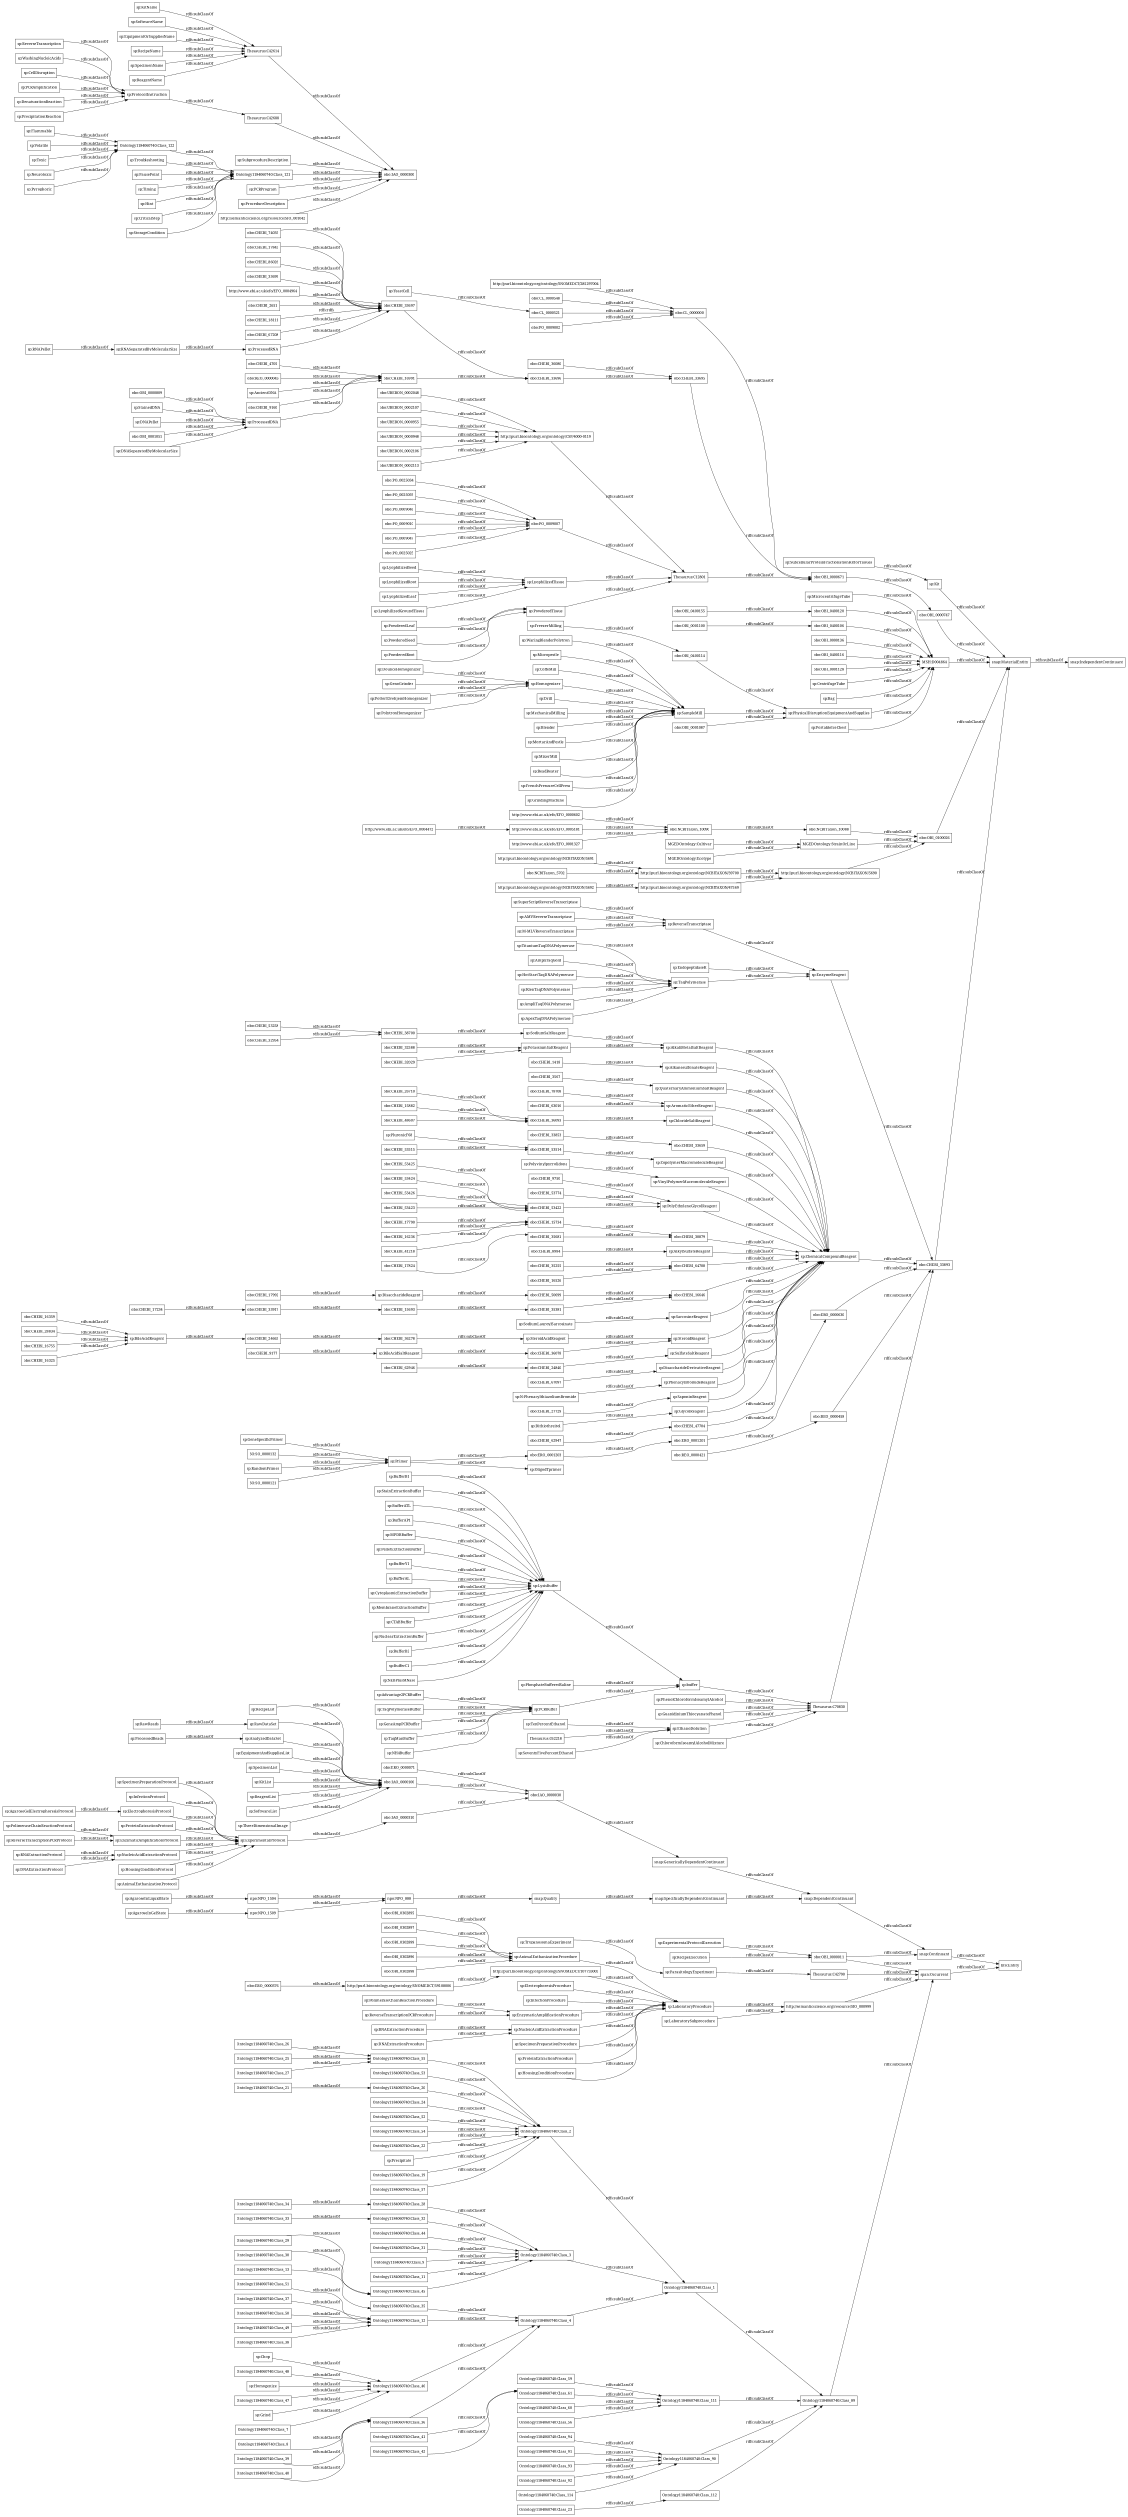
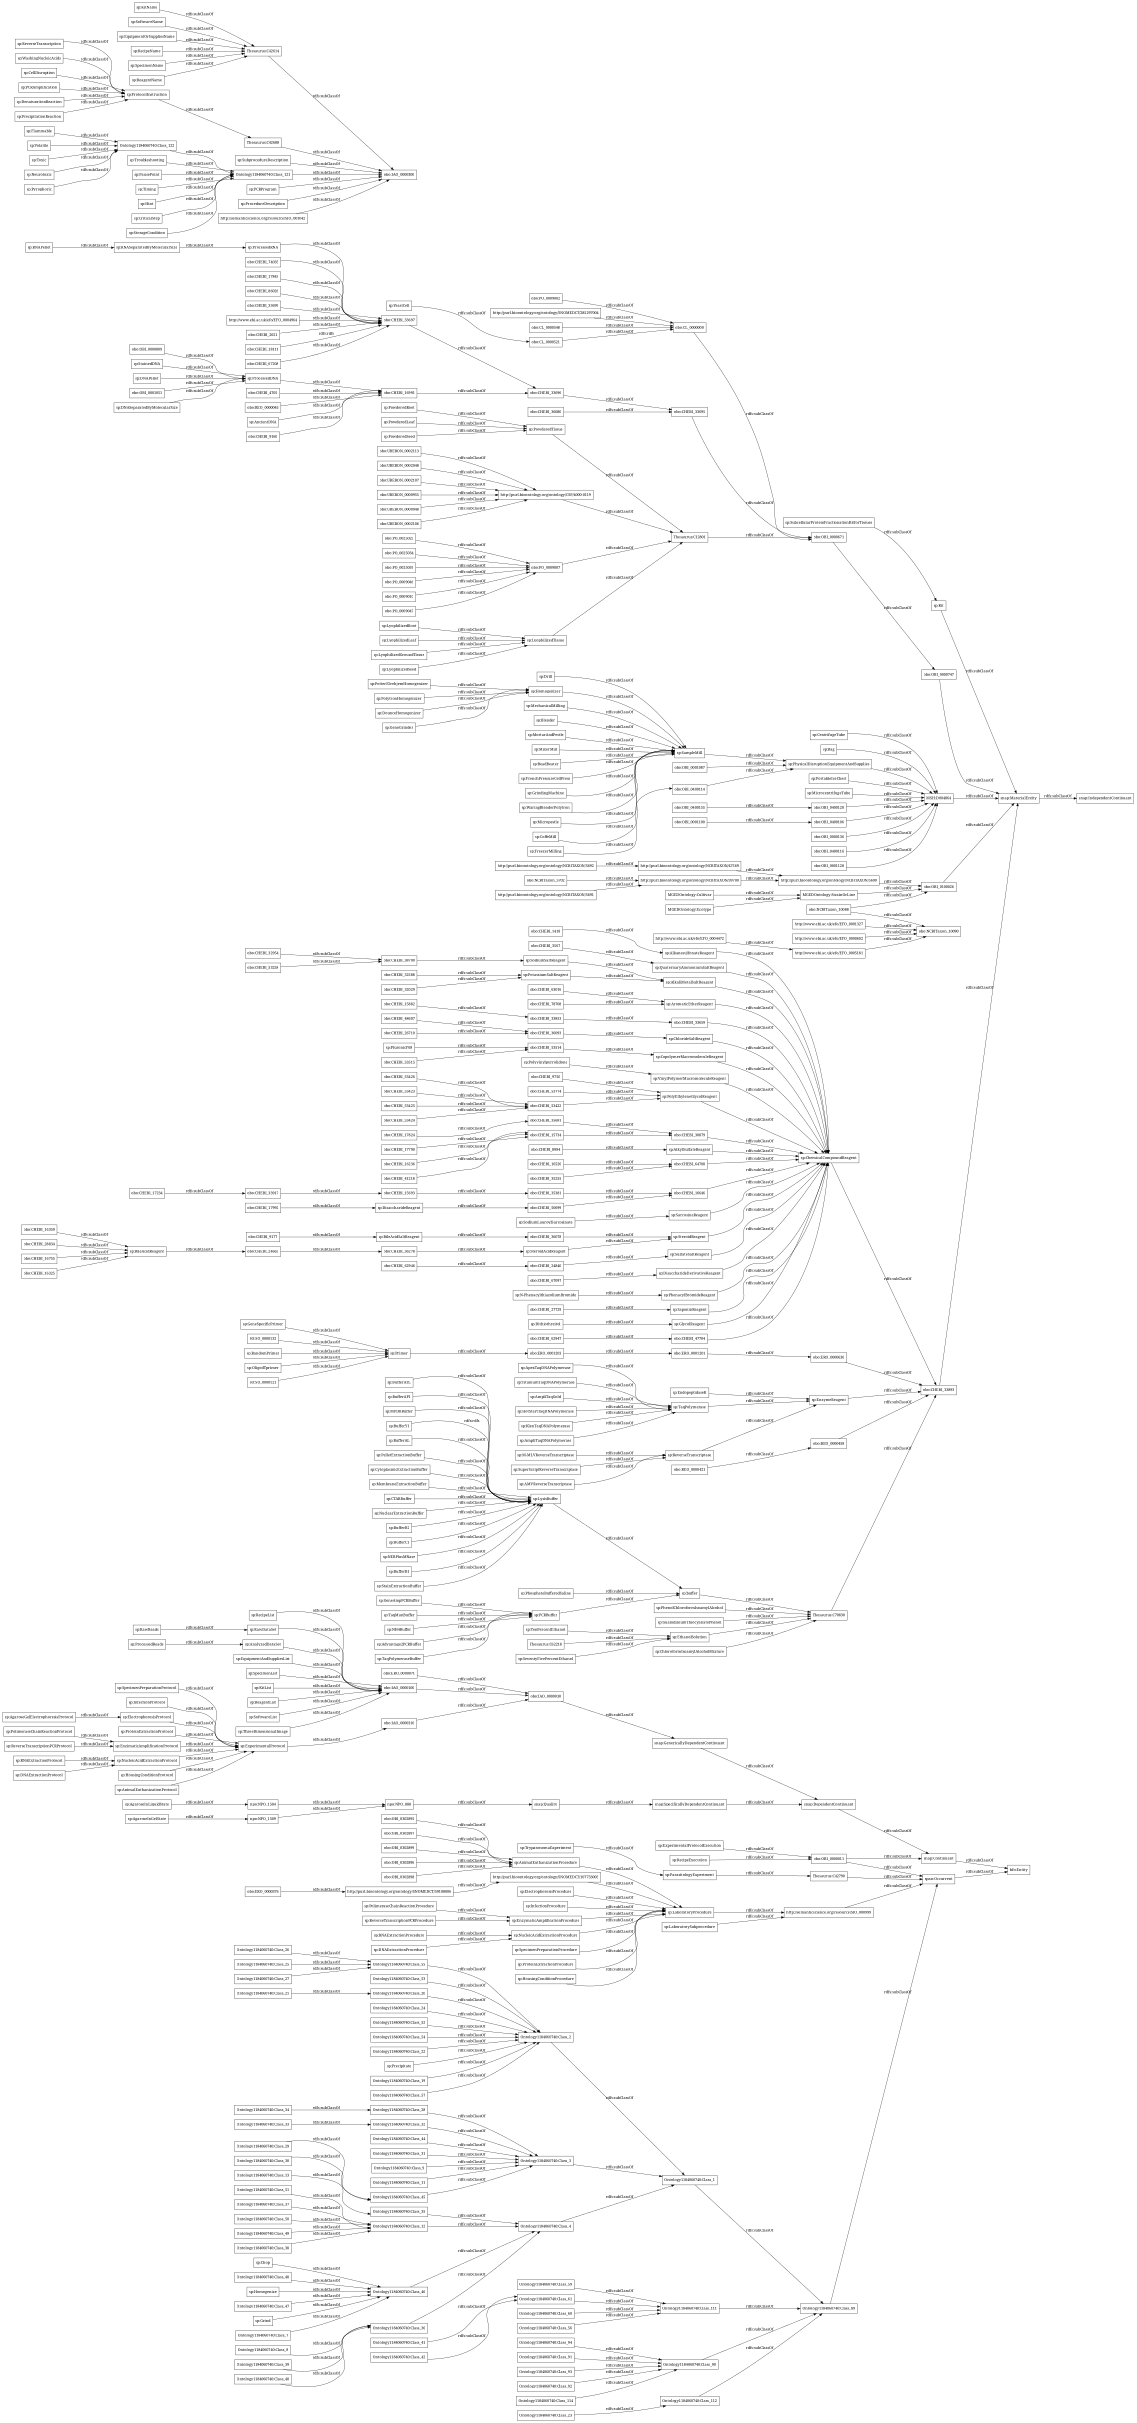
(758, 830) -> (887, 918)
(471, 1113) -> (471, 1011)
(468, 1465) -> (333, 1360)
(472, 1570) -> (472, 1421)
